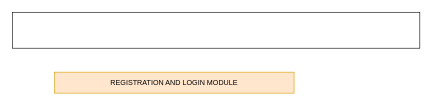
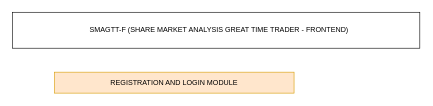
none -> (219, 30)
